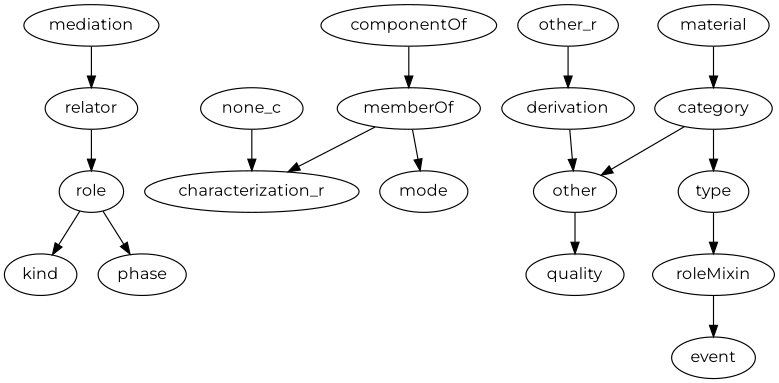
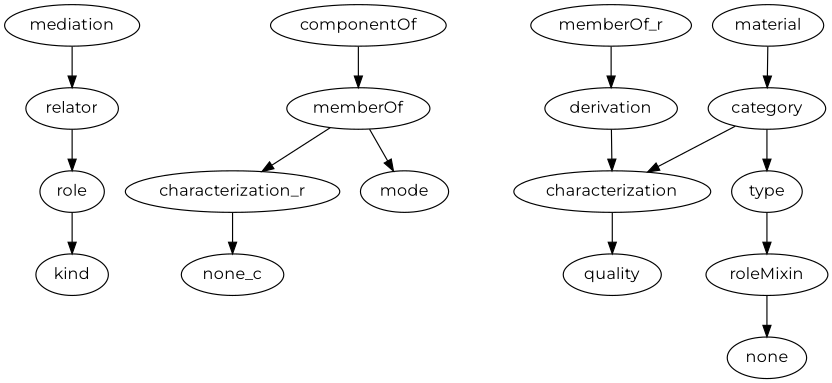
(568, 25) -> (611, 25)
(252, 144) -> (233, 227)
(575, 192) -> (612, 192)
(142, 275) -> none
(714, 358) -> (767, 358)
